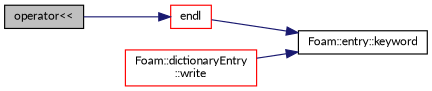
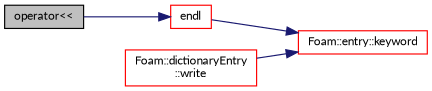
(363, 42) -> (363, 42)
